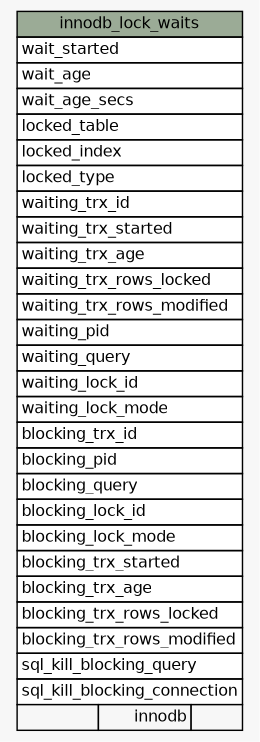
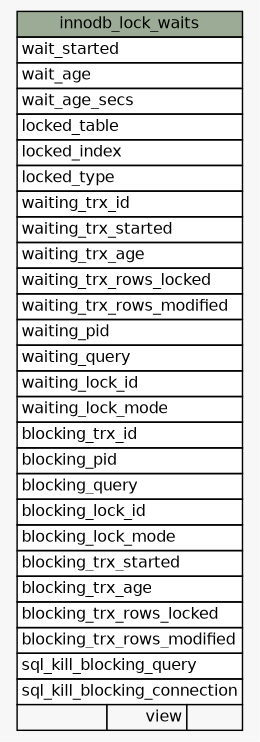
(160, 717) -> (164, 717)
